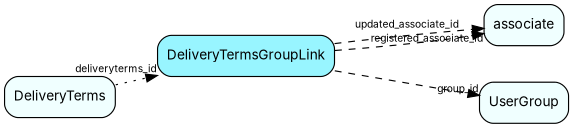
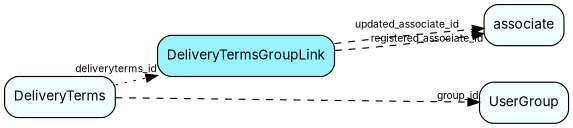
(401, 82) -> (292, 100)
